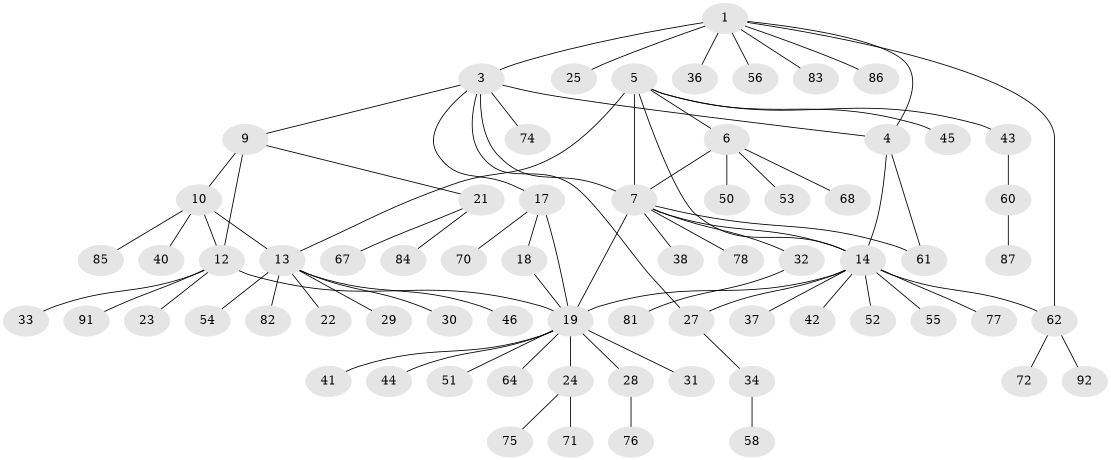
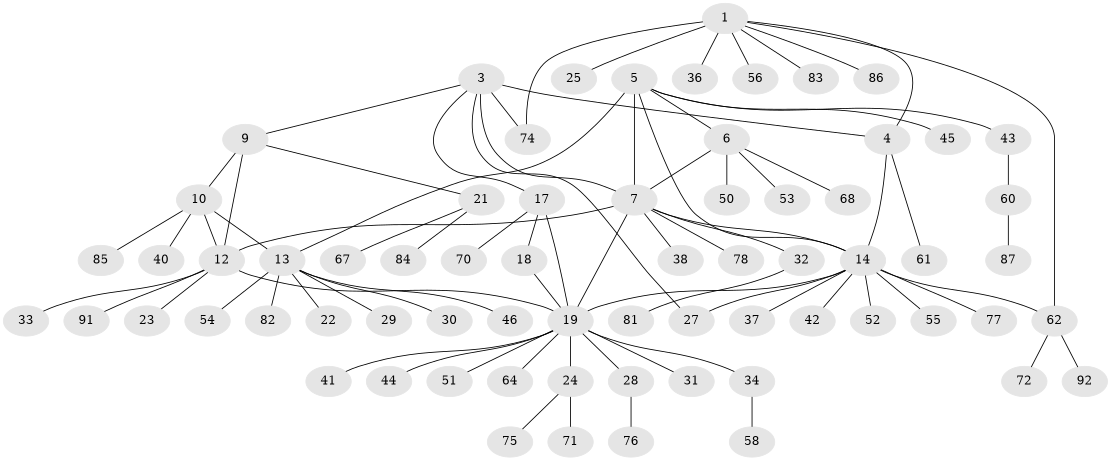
(600, 42) -> (590, 43)
(782, 226) -> (407, 225)
(722, 351) -> (661, 351)
